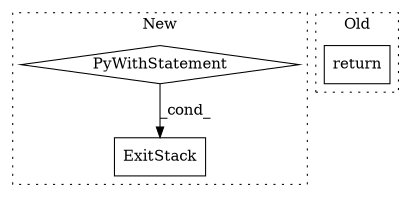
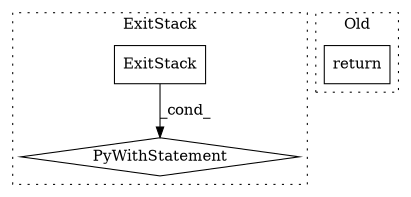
(160, 25) -> (160, 25)
(160, 105) -> (160, 105)
